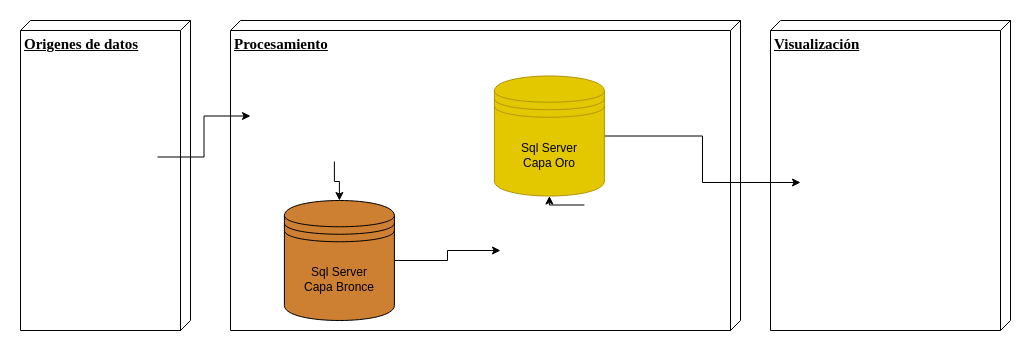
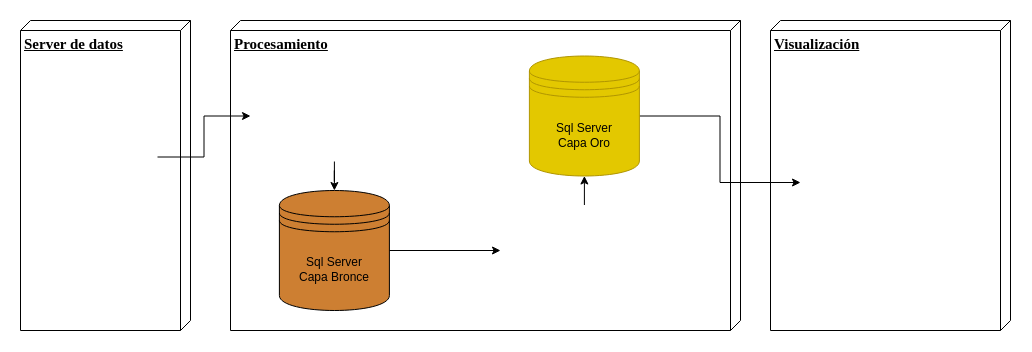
(77, 43) -> (72, 43)
(549, 136) -> (584, 116)
(339, 261) -> (334, 251)
